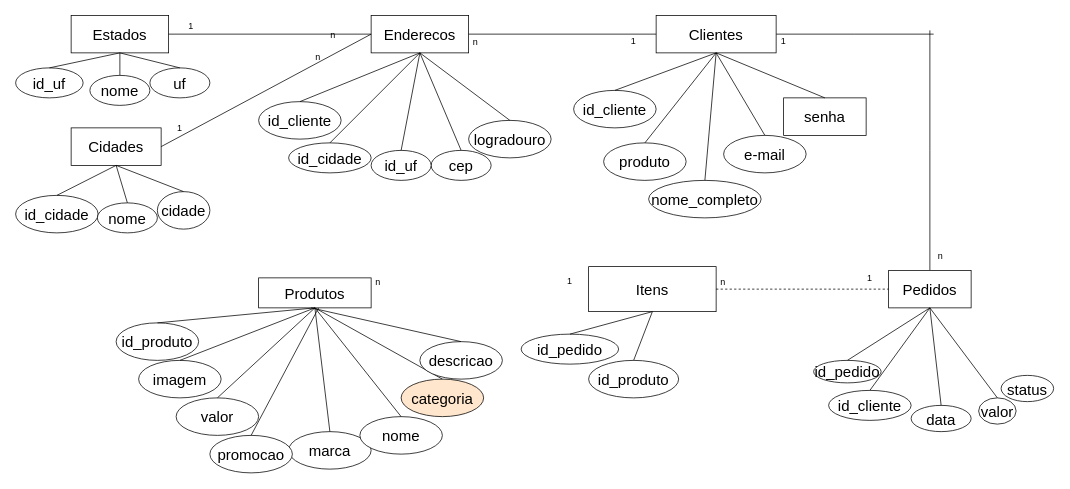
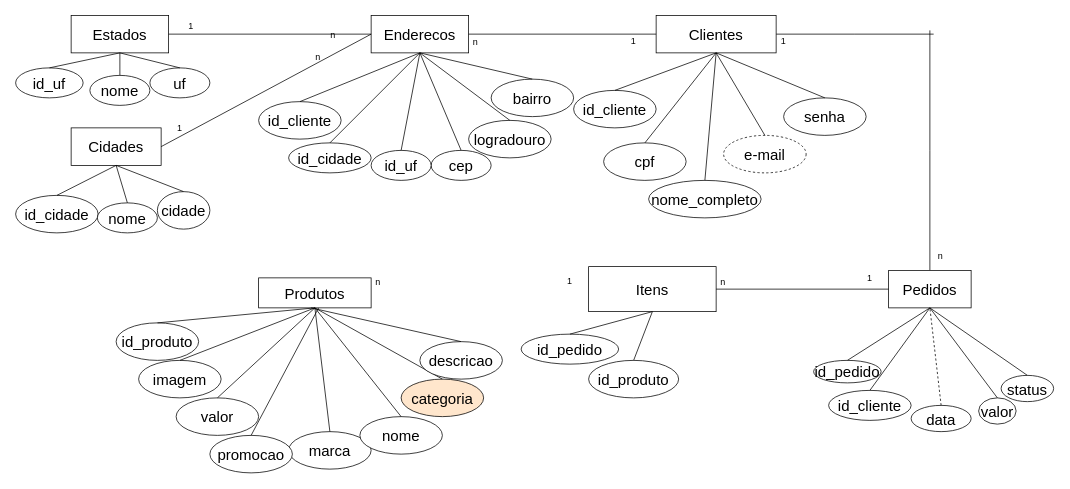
none -> (478, 67)
none -> (532, 98)
(825, 117) -> (825, 117)
(765, 154) -> (765, 154)
(645, 162) -> (645, 162)
(802, 289) -> (802, 289)
none -> (981, 343)
(935, 359) -> (935, 359)
